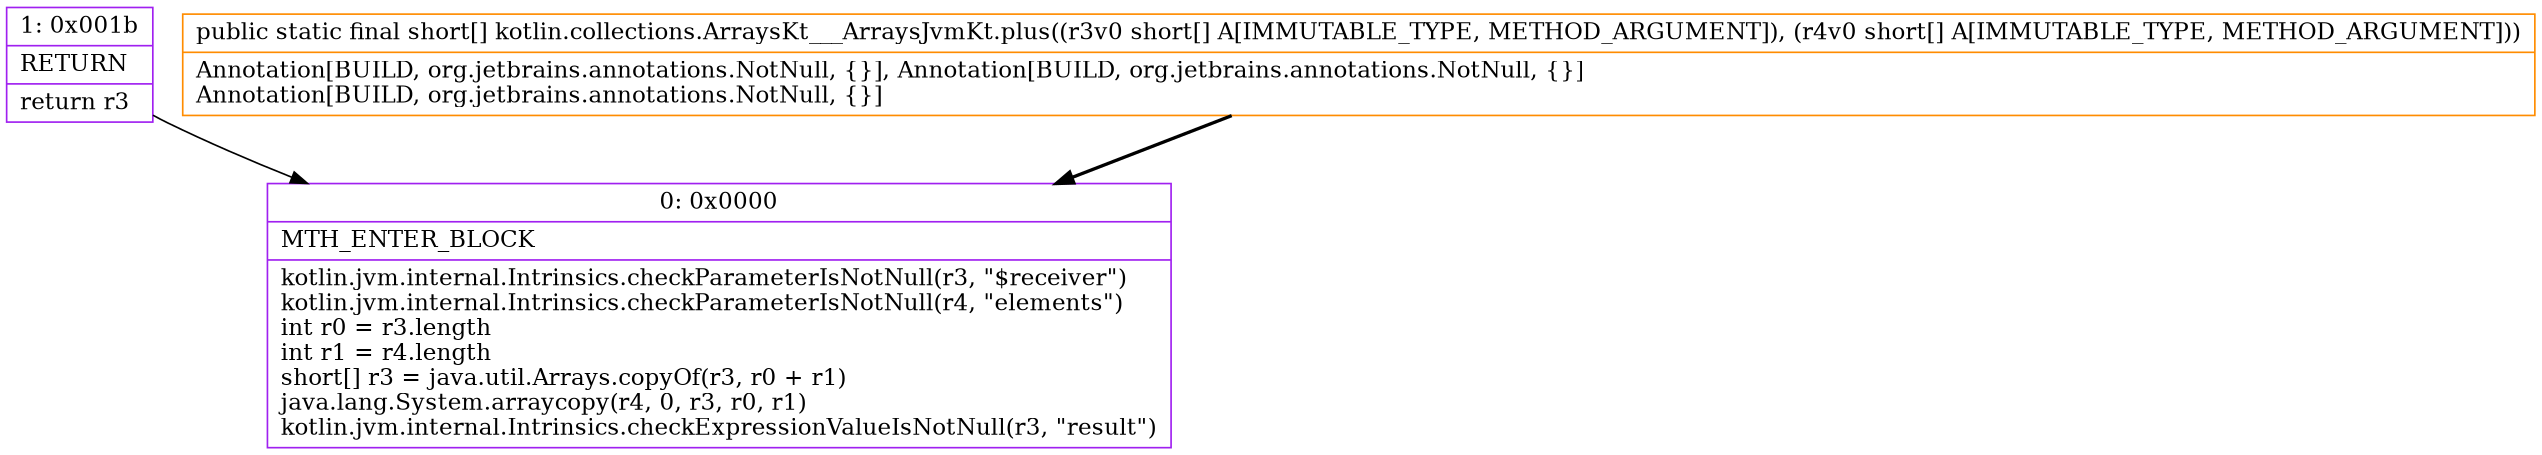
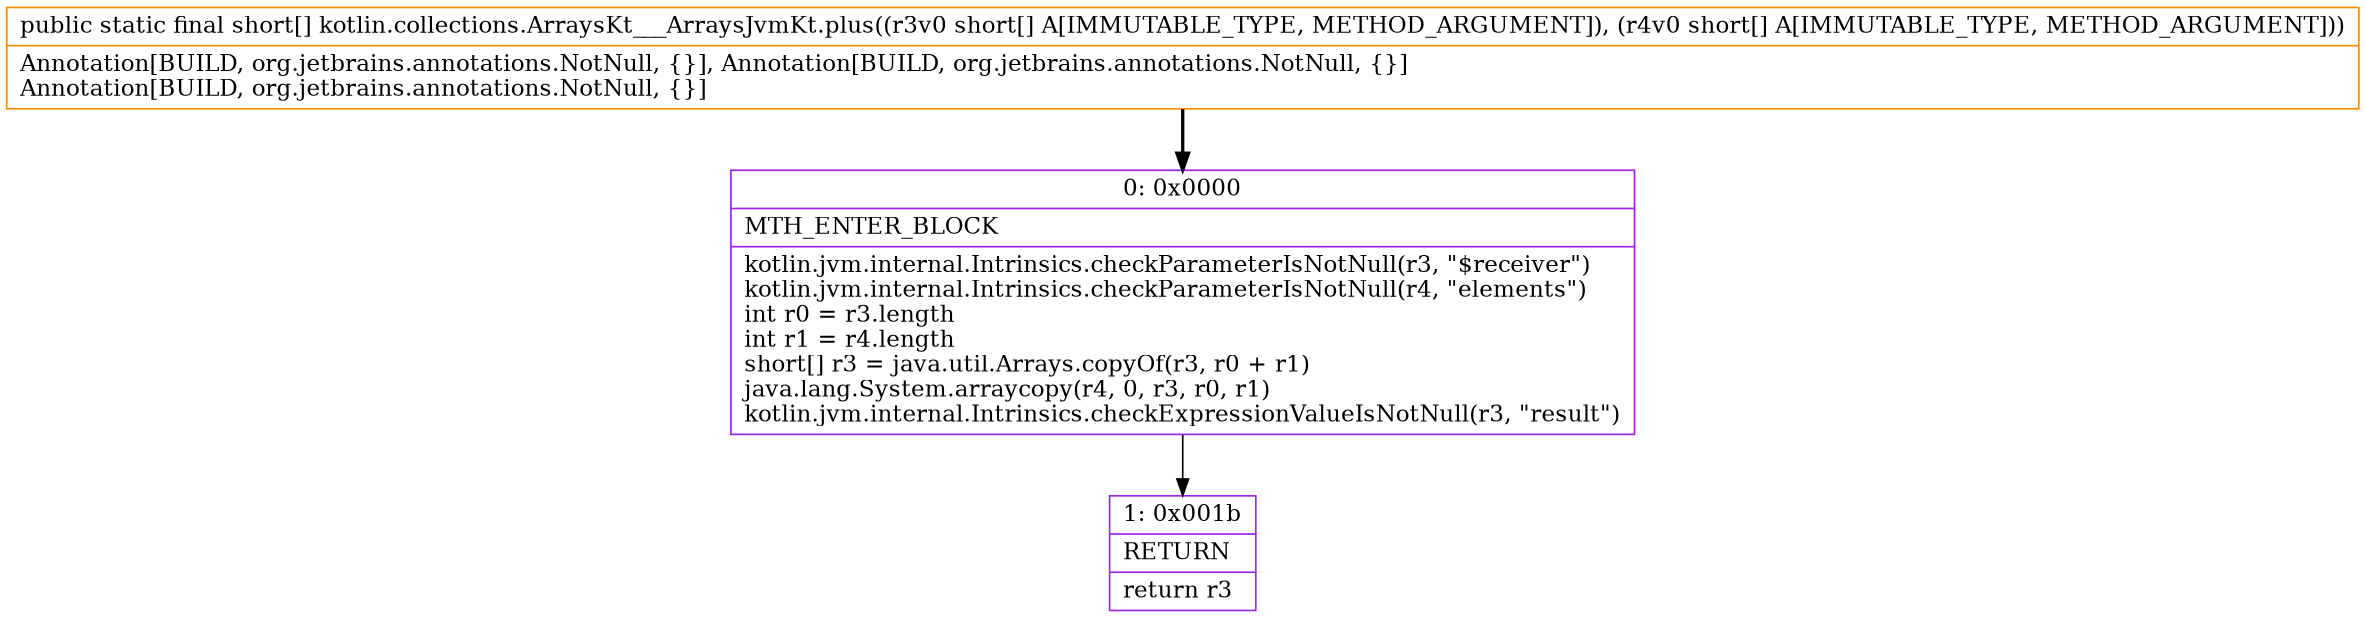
(222, 148) -> (1183, 457)
